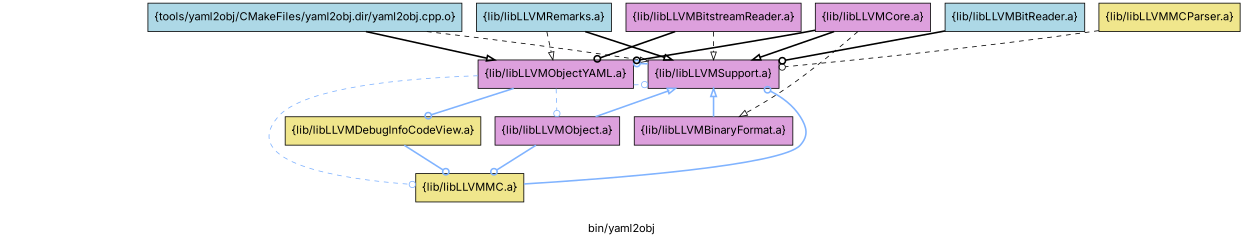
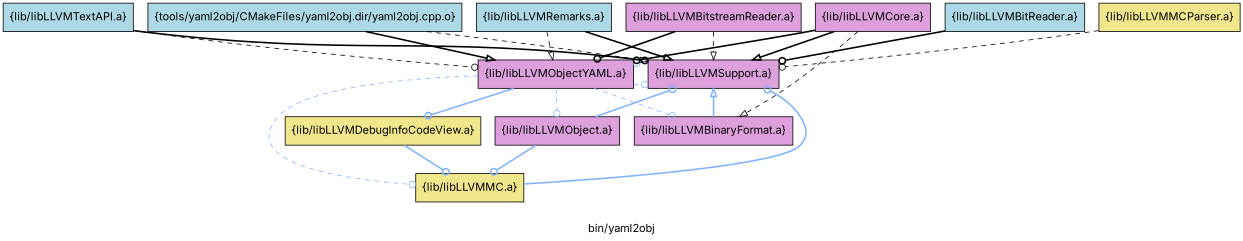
none -> (68, 17)
(645, 64) -> (645, 64)
none -> (628, 100)
(632, 104) -> (627, 106)
